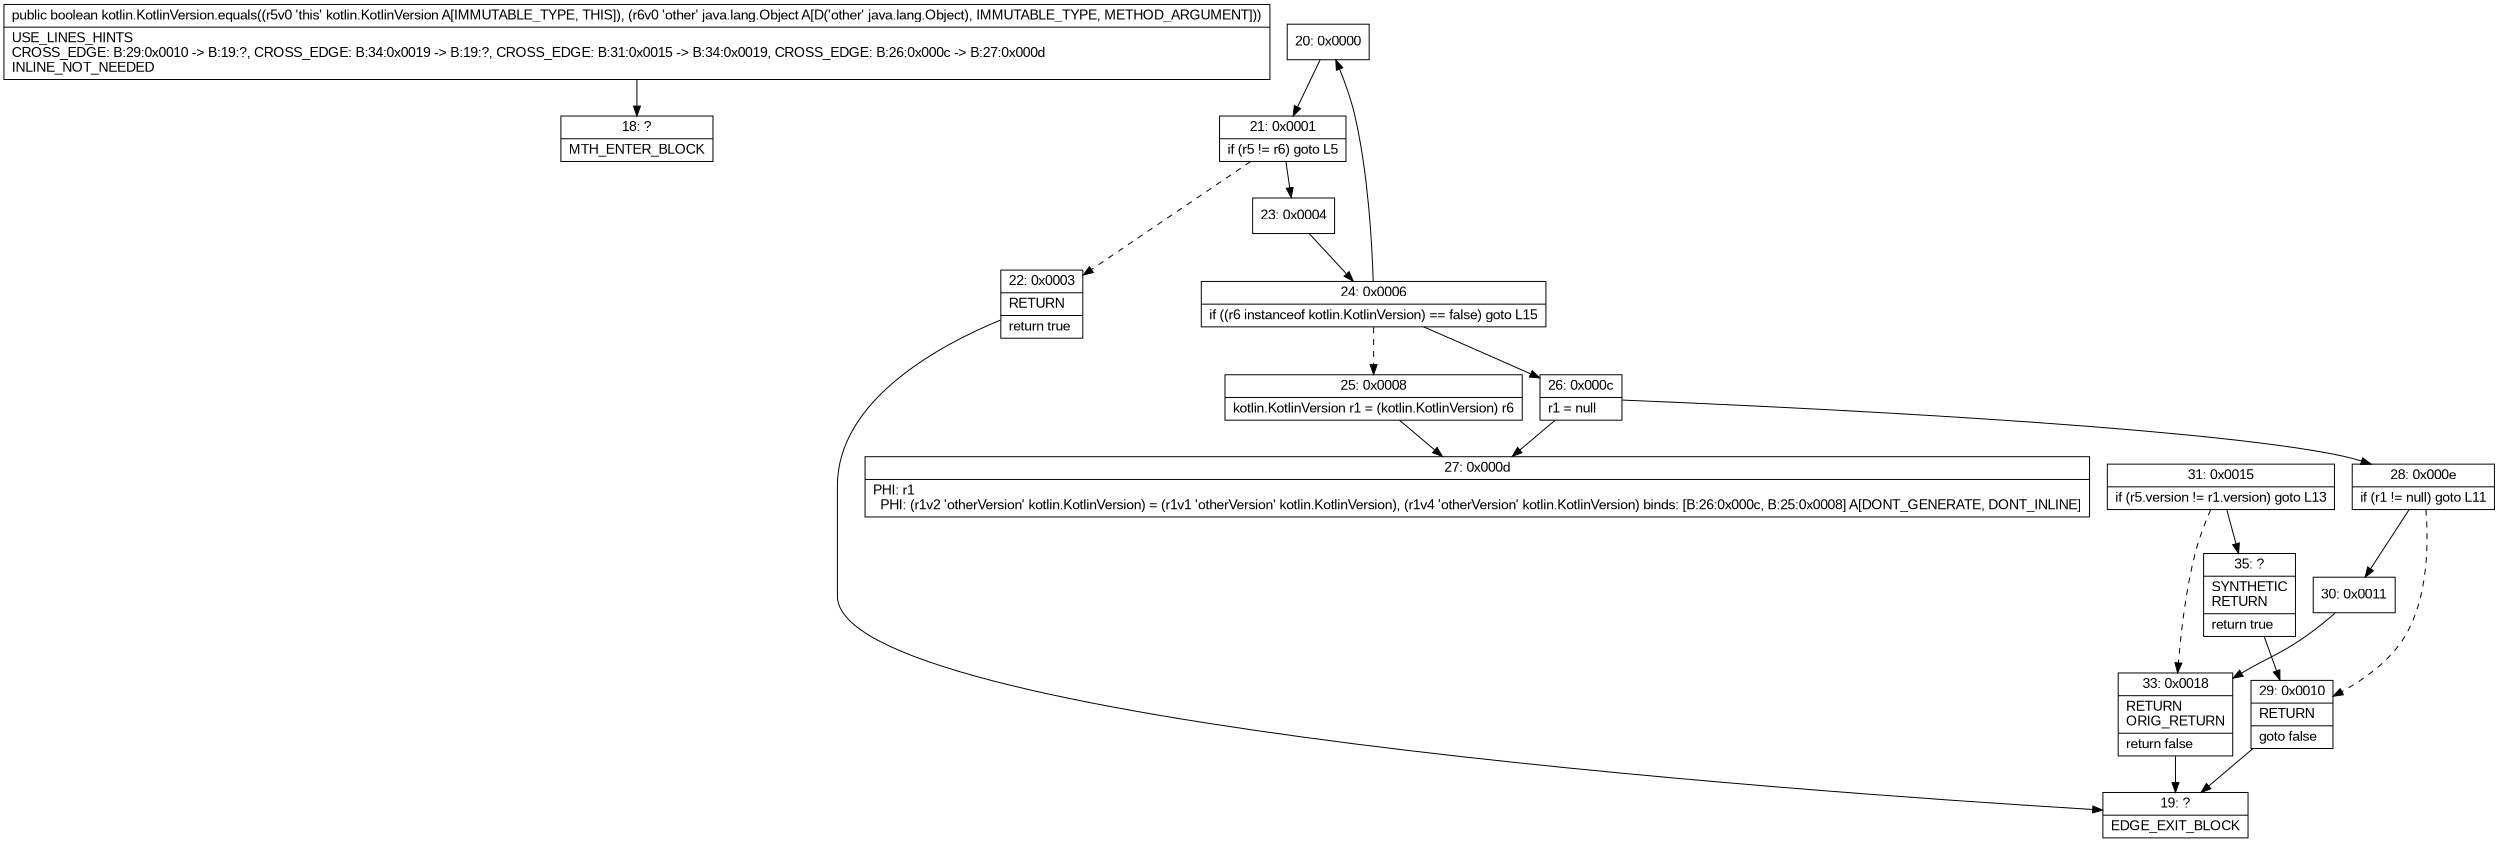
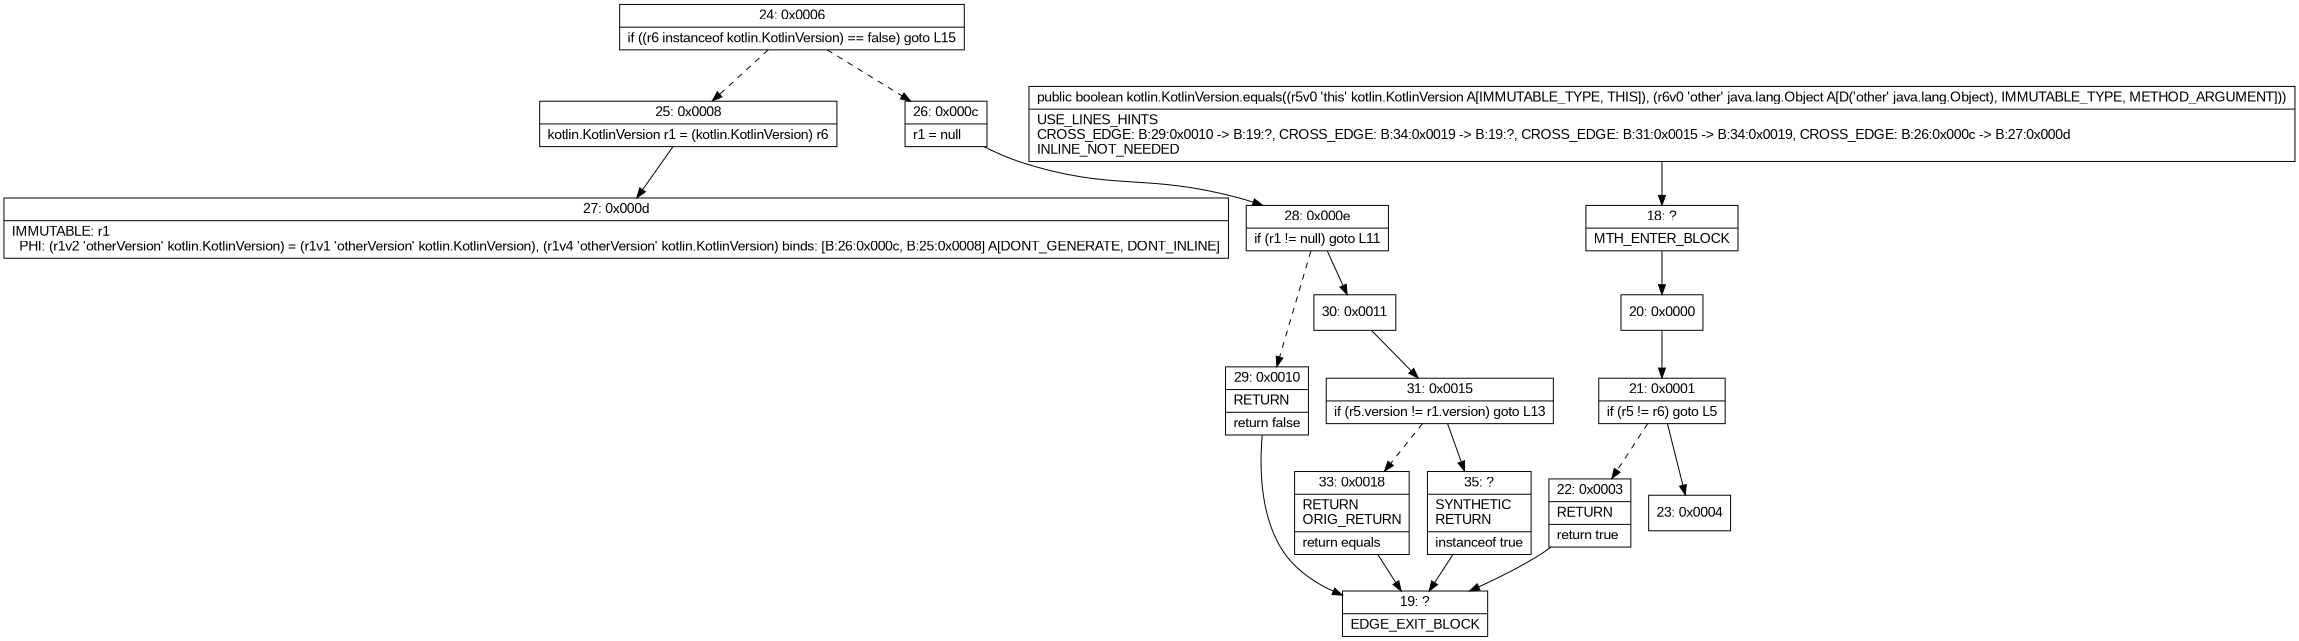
(1365, 174) -> (1662, 268)
(1328, 254) -> none
(1477, 350) -> (865, 73)
(1538, 435) -> none
(896, 490) -> (63, 232)
(2243, 625) -> (1479, 543)
(2290, 646) -> (1391, 351)
(2269, 651) -> (1444, 569)
(2288, 737) -> (1267, 423)
(2160, 744) -> (1342, 543)
